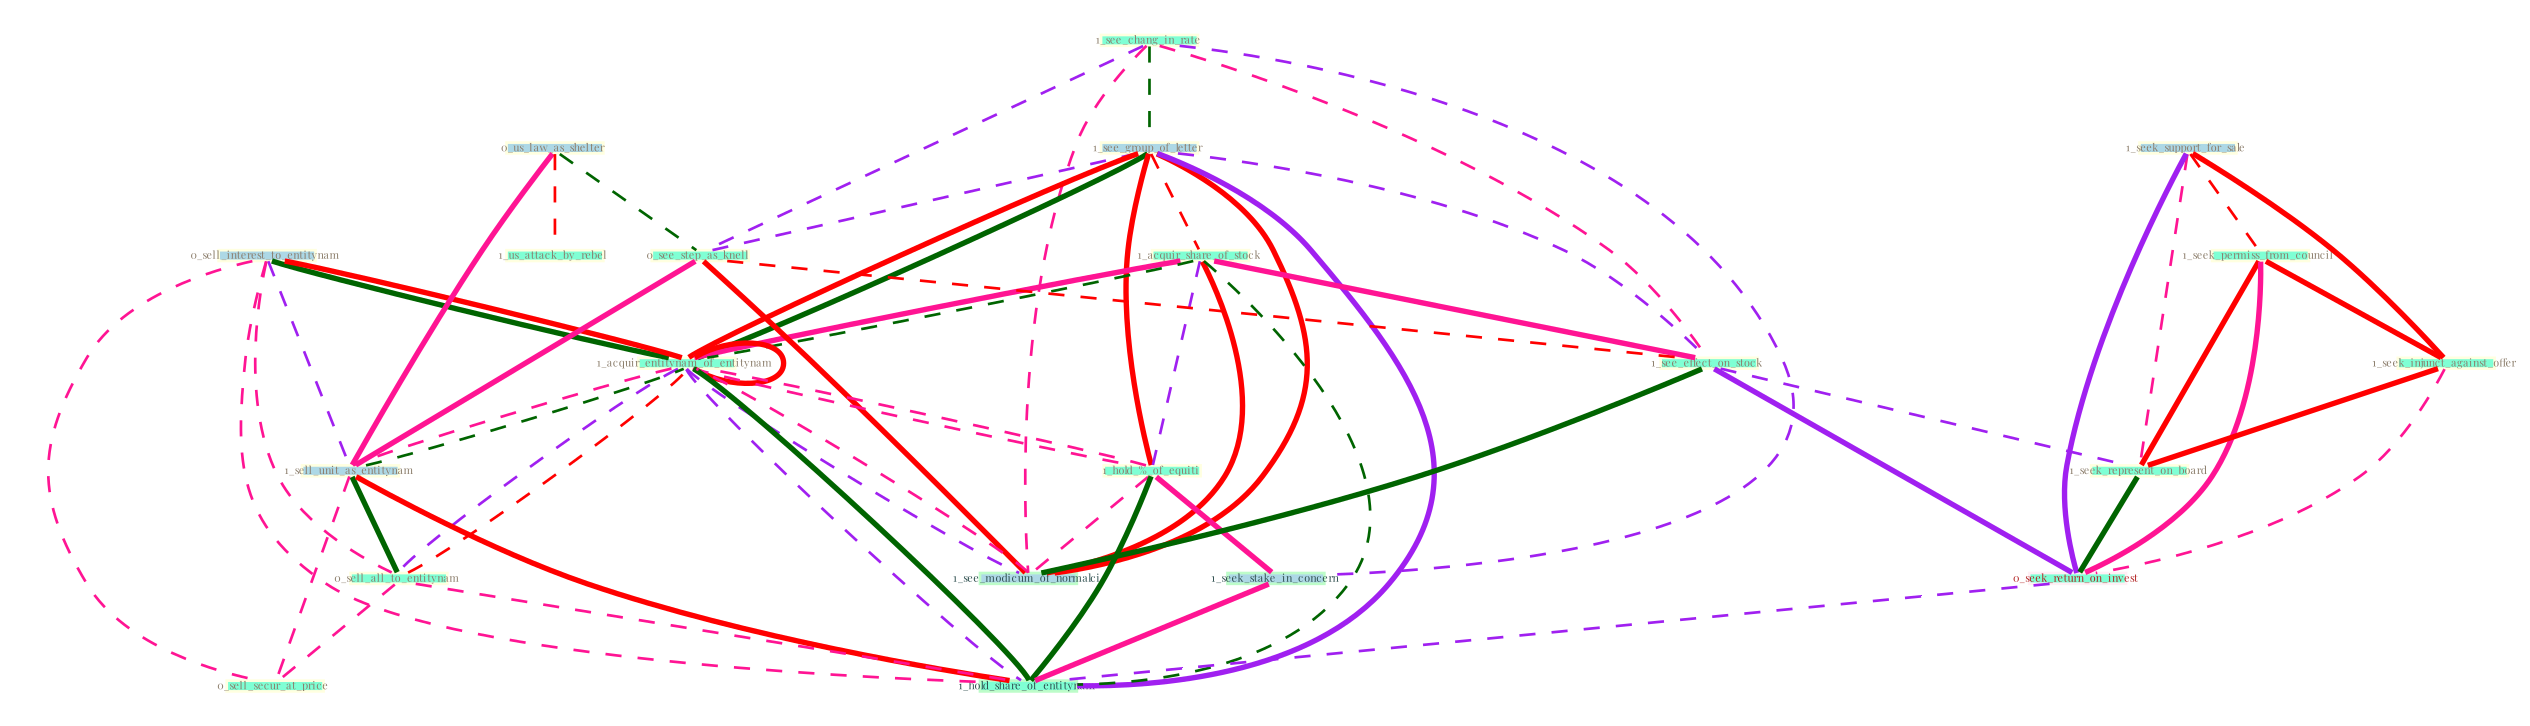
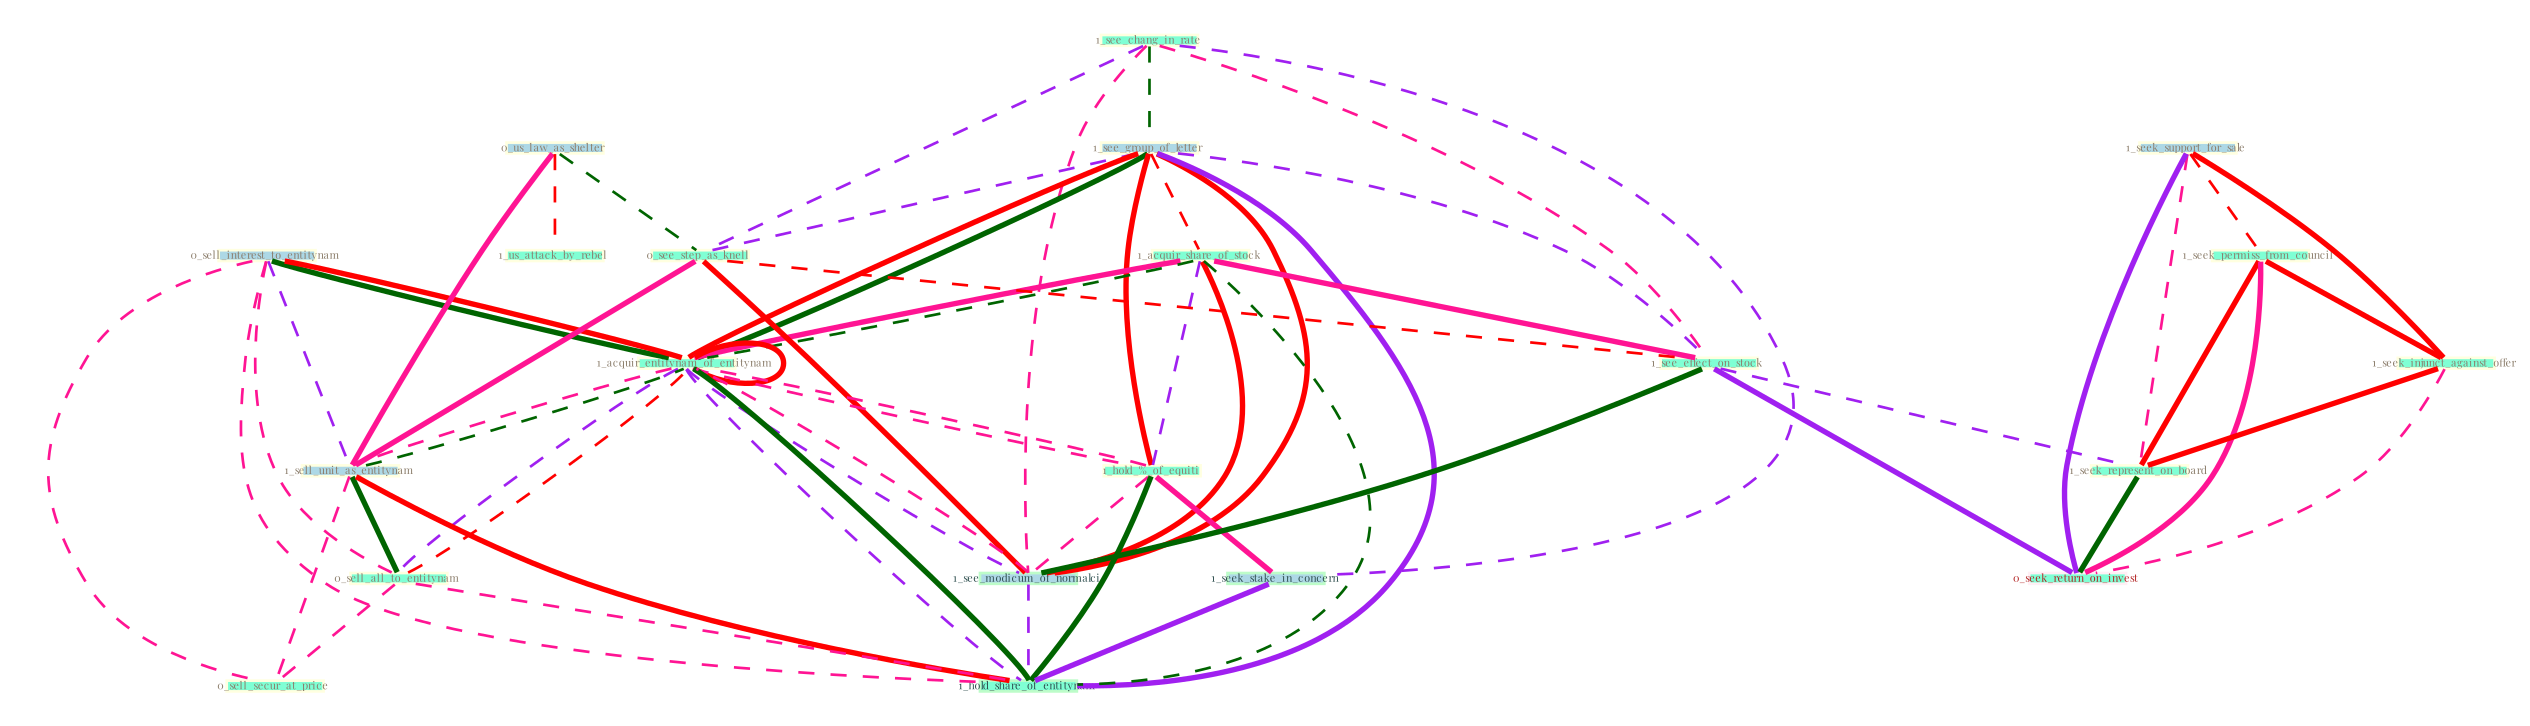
(1152, 632) -> (1152, 632)
(1553, 632) -> (1028, 632)
